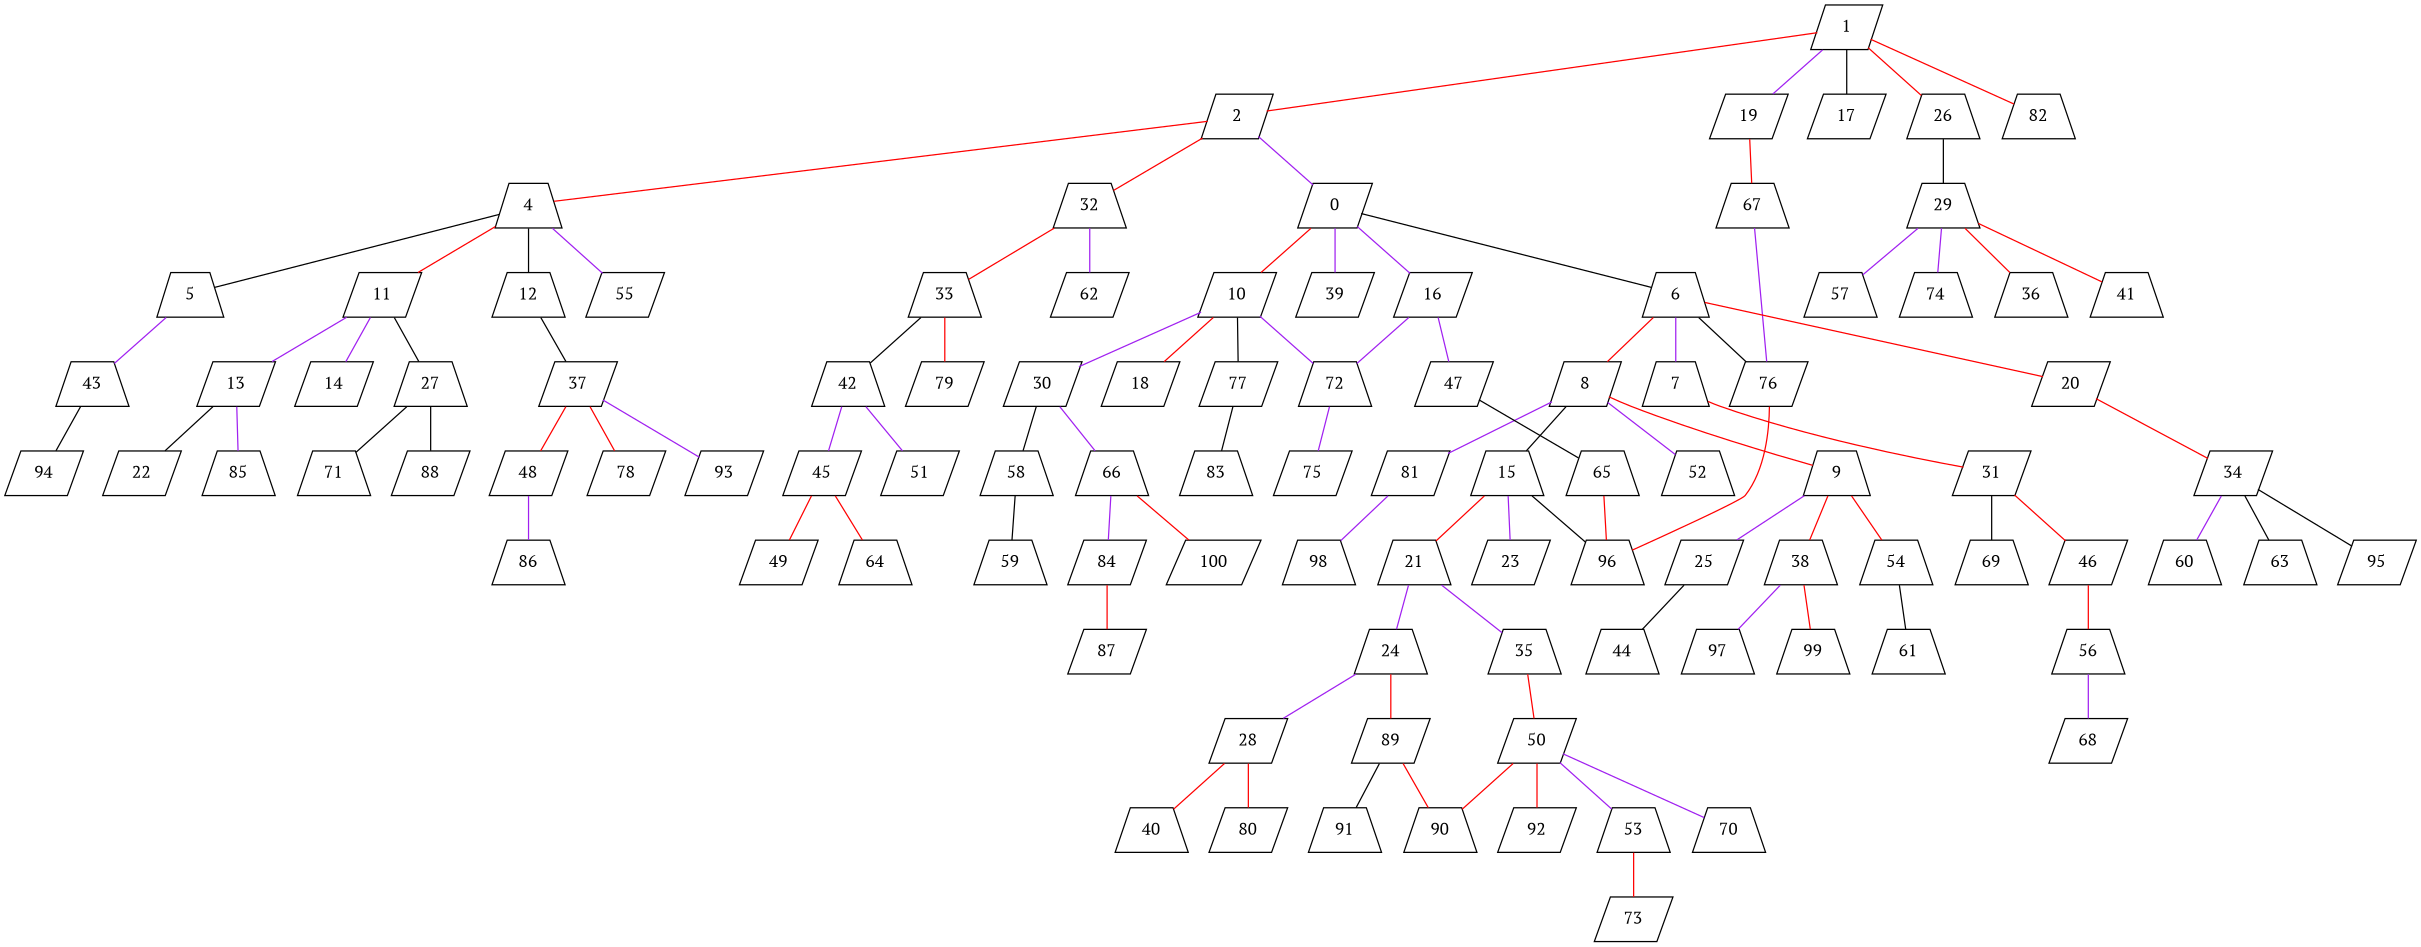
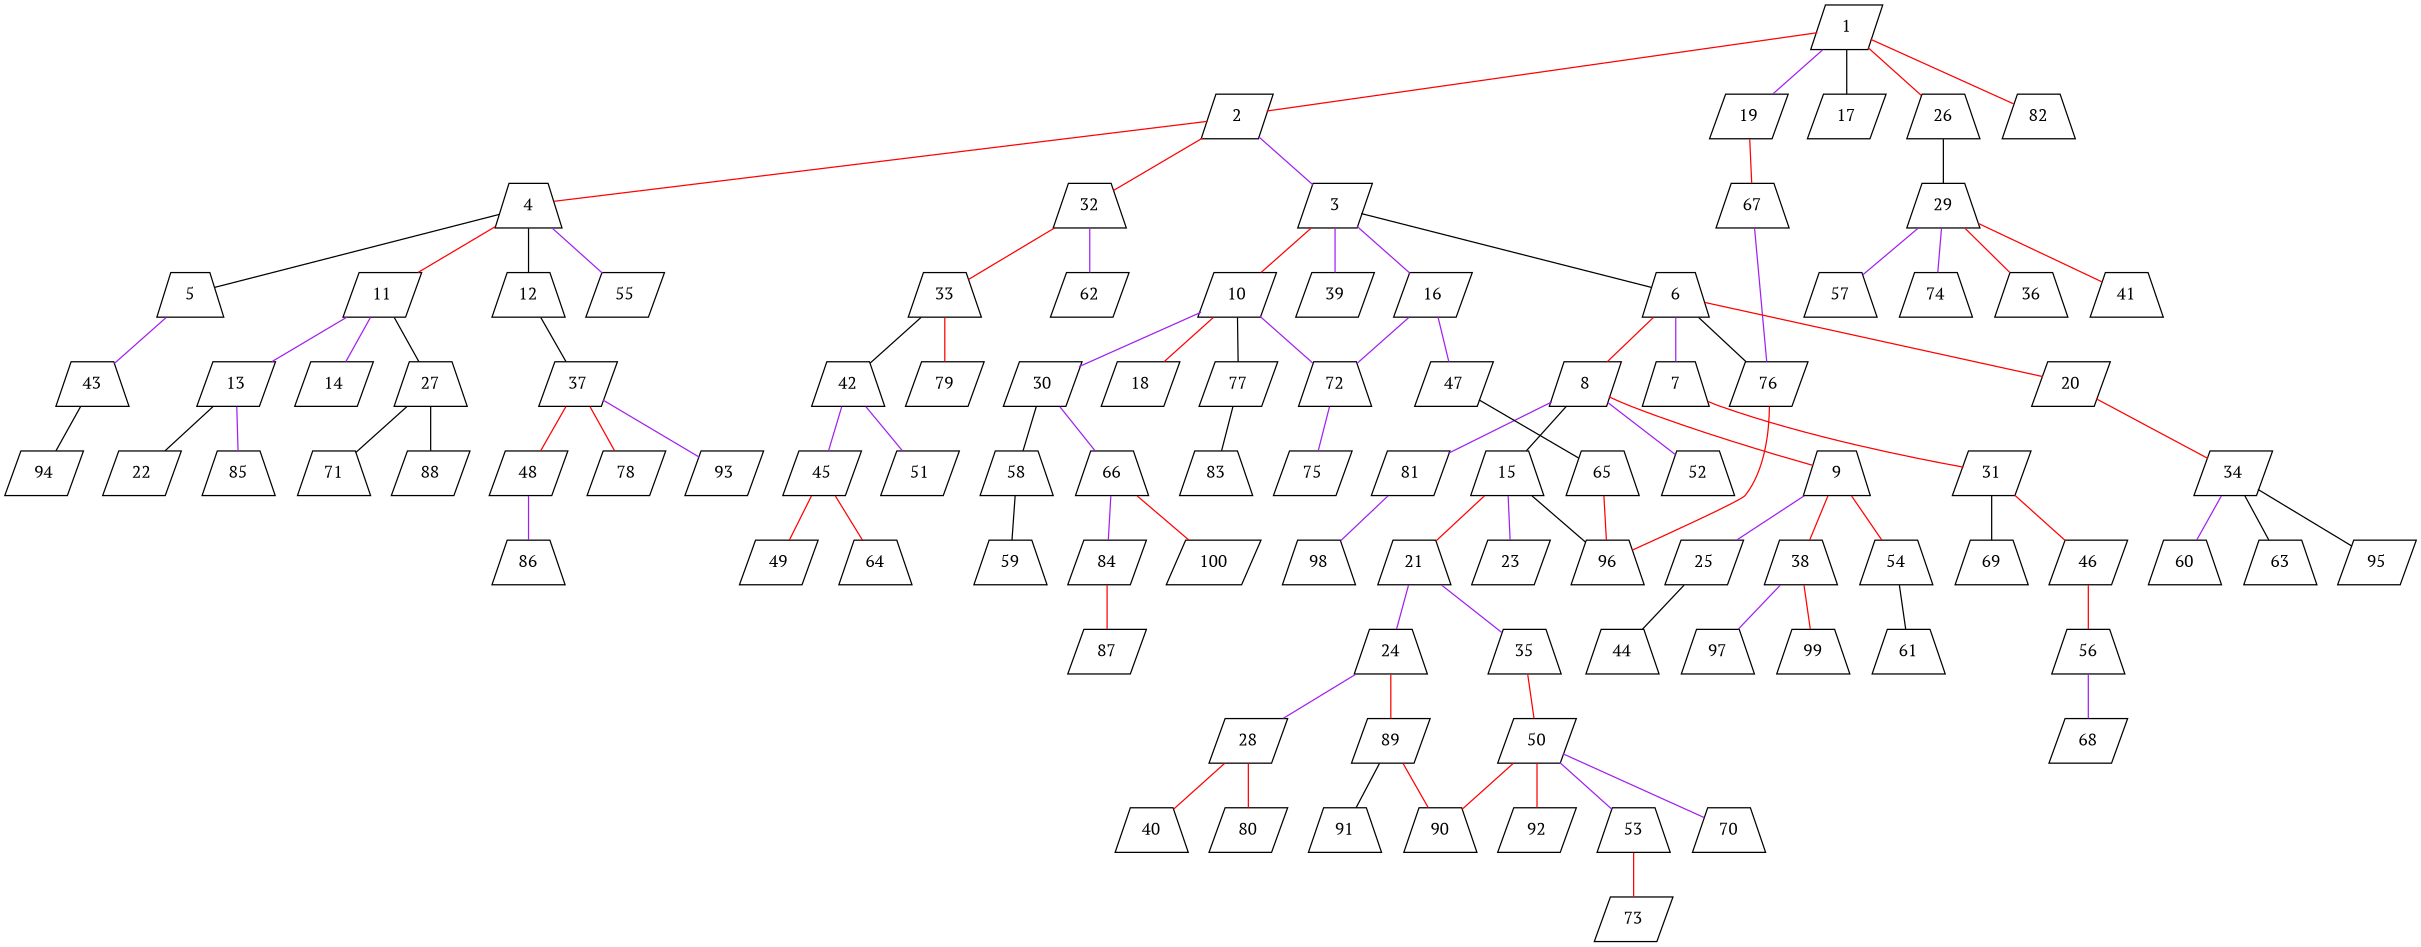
(1335, 206) -> (1335, 206)
